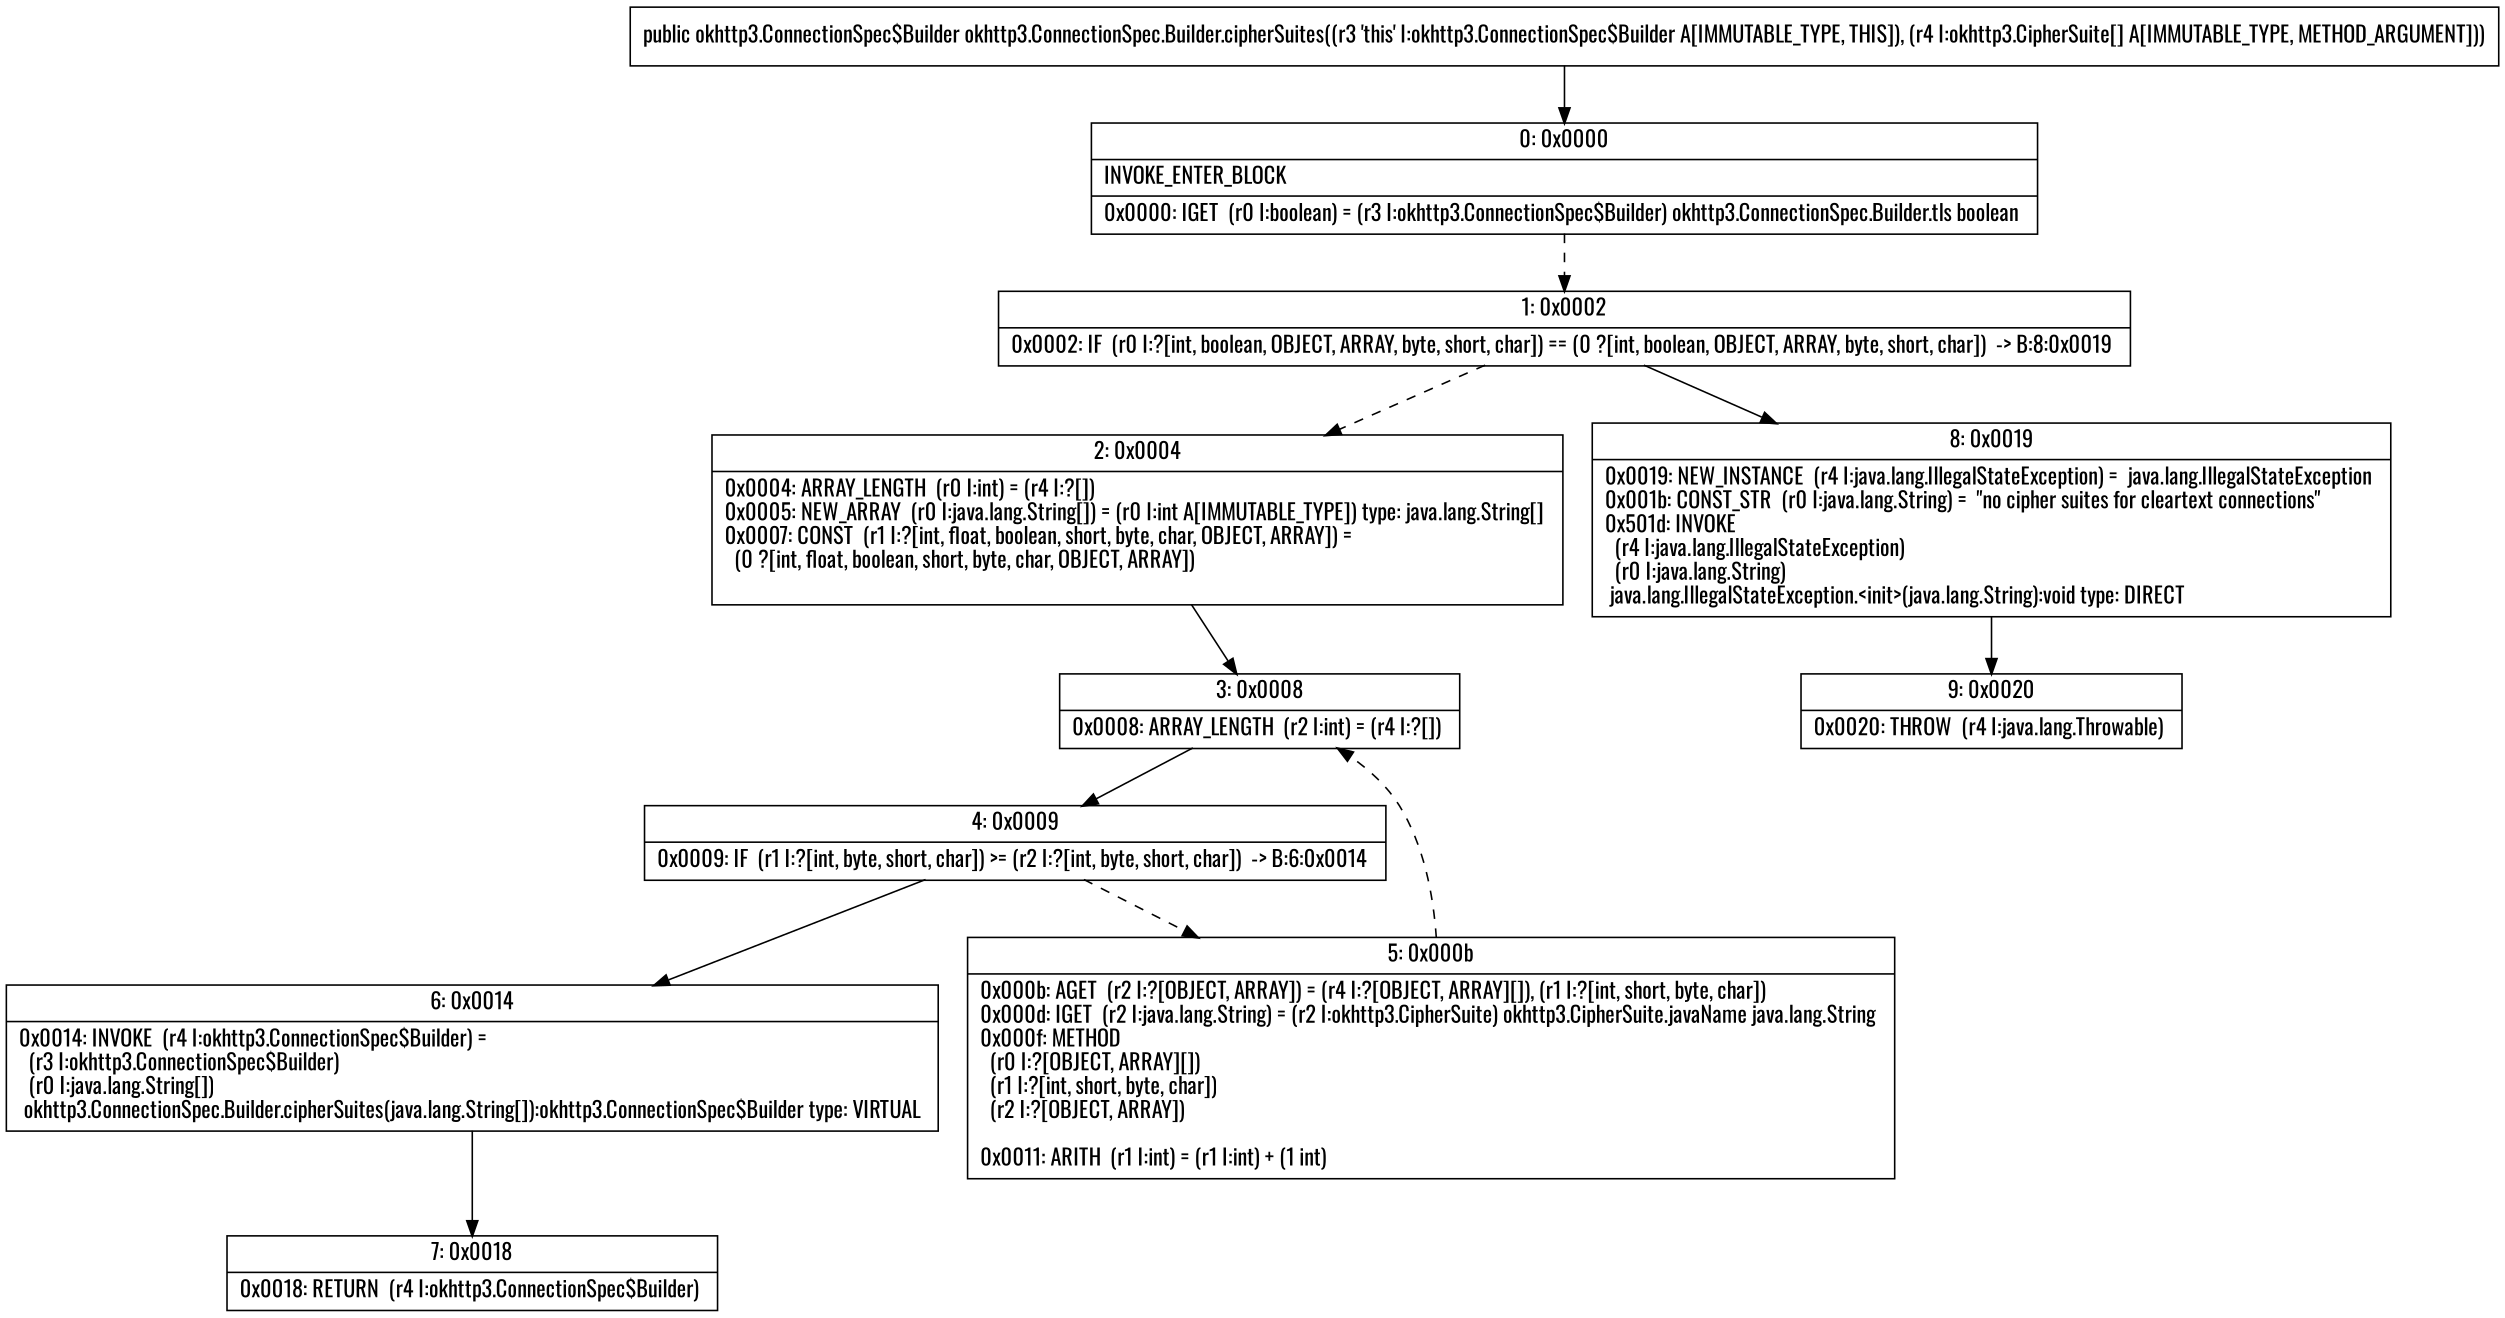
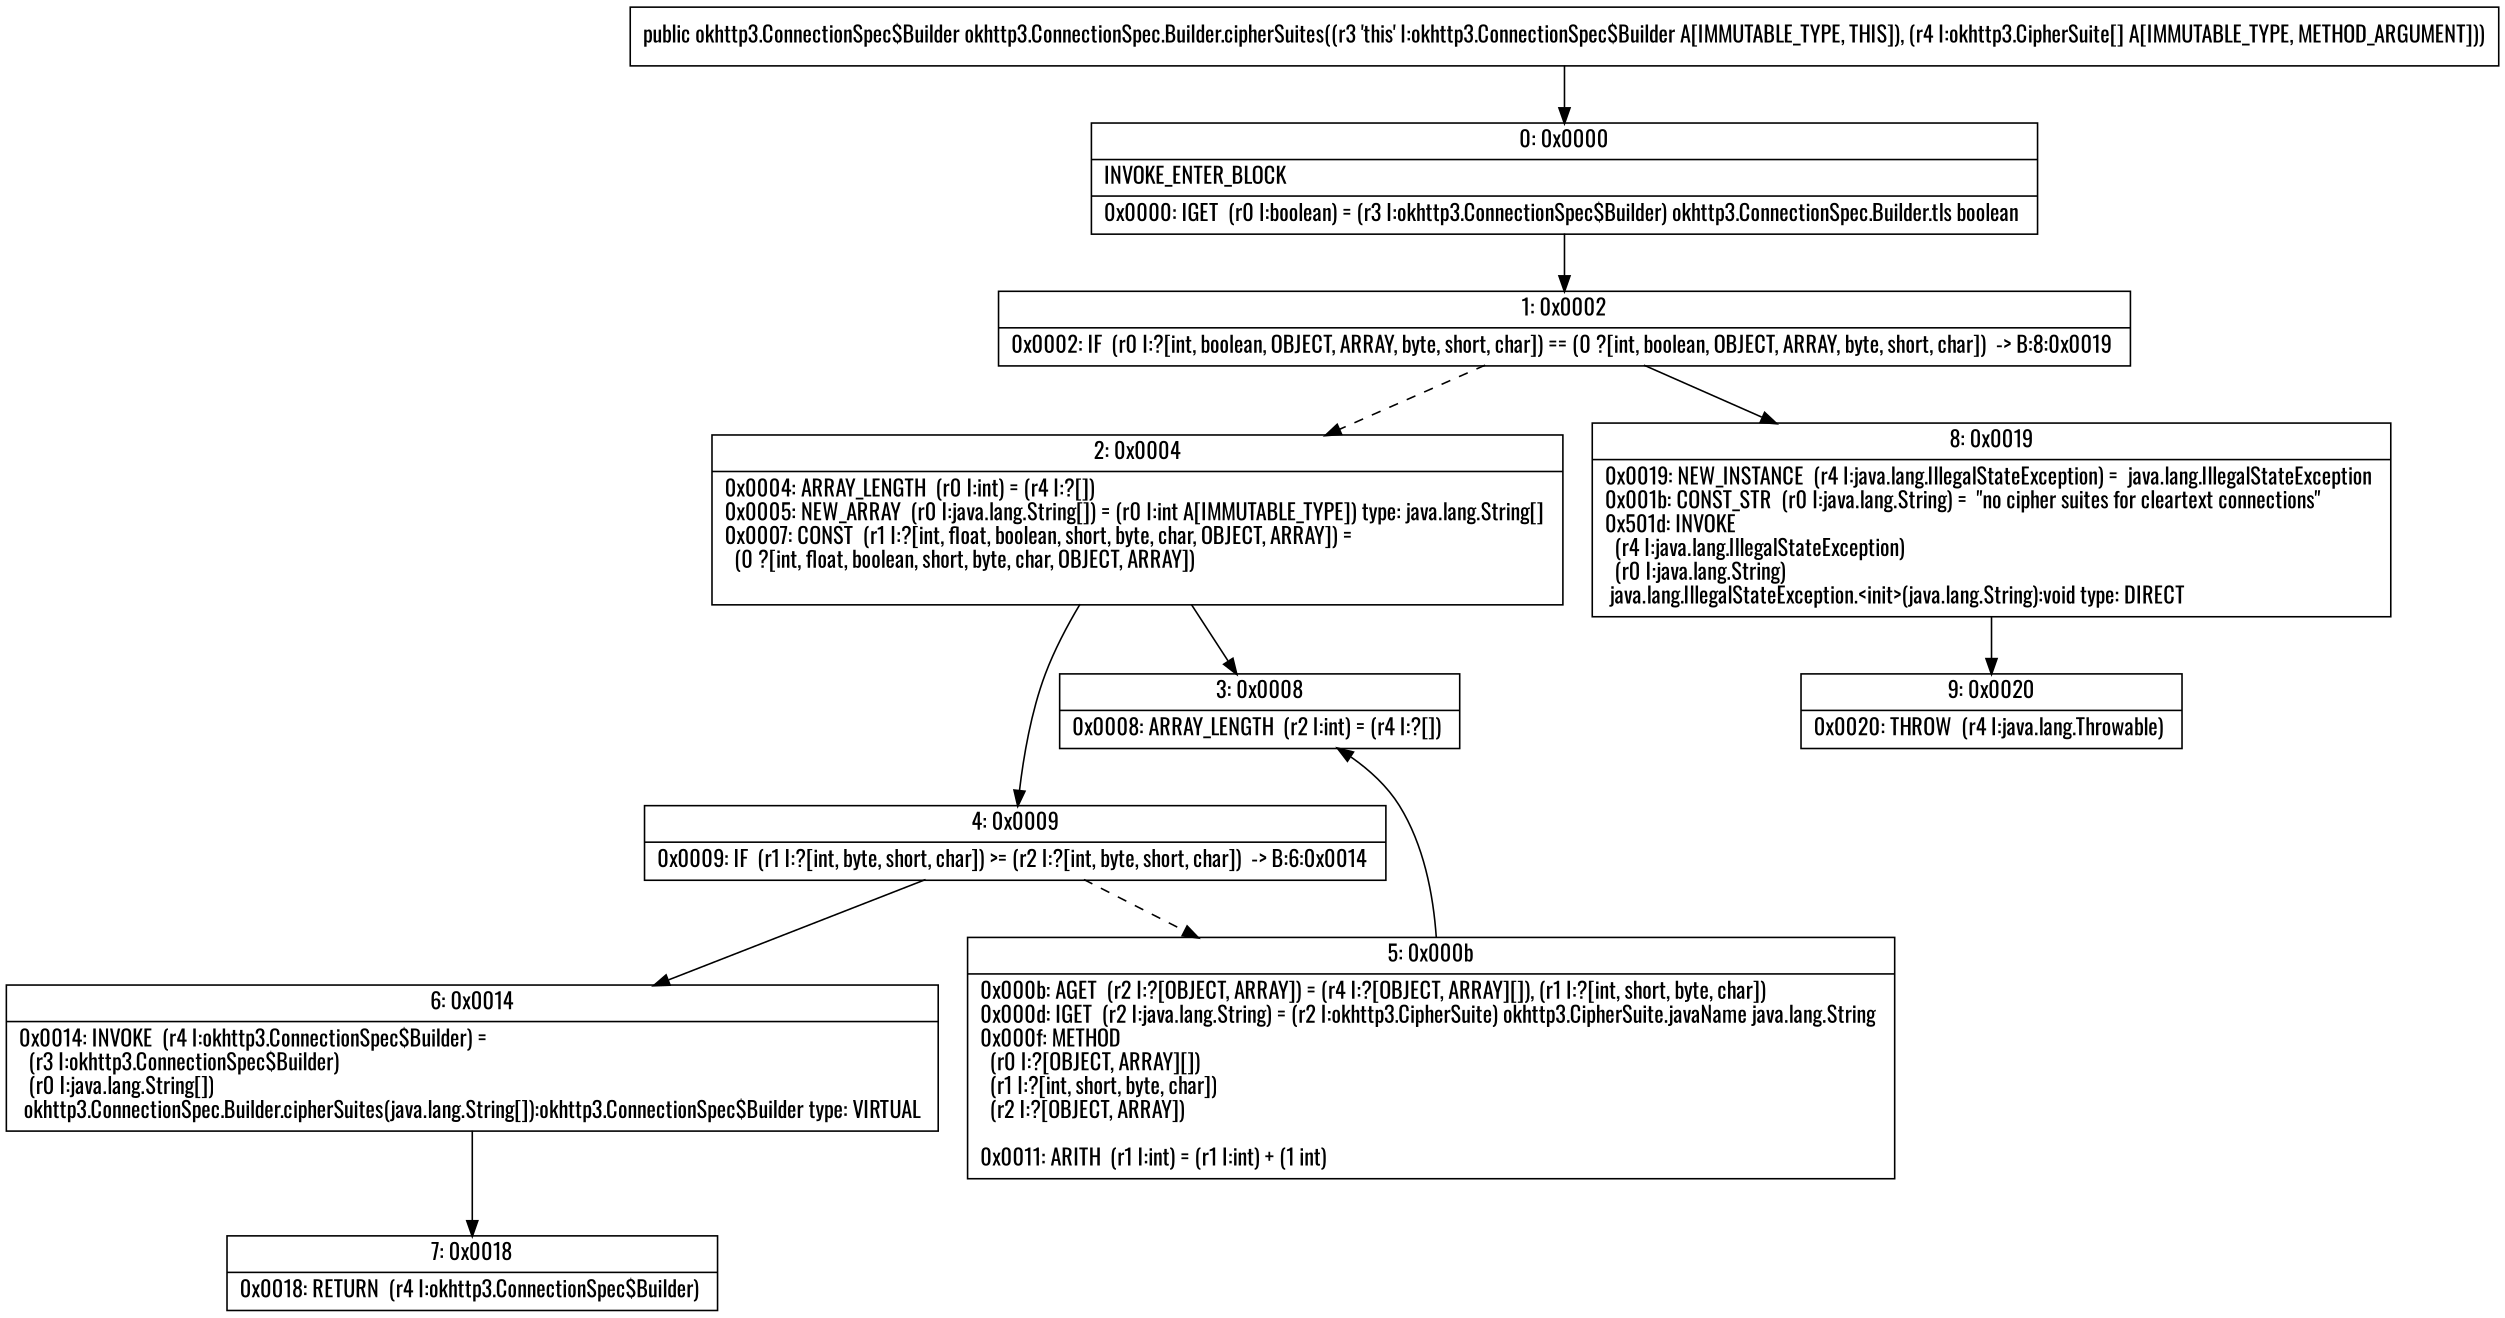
(1564, 255) -> (1564, 255)
(1144, 773) -> (1039, 694)
(1415, 837) -> (1415, 837)
